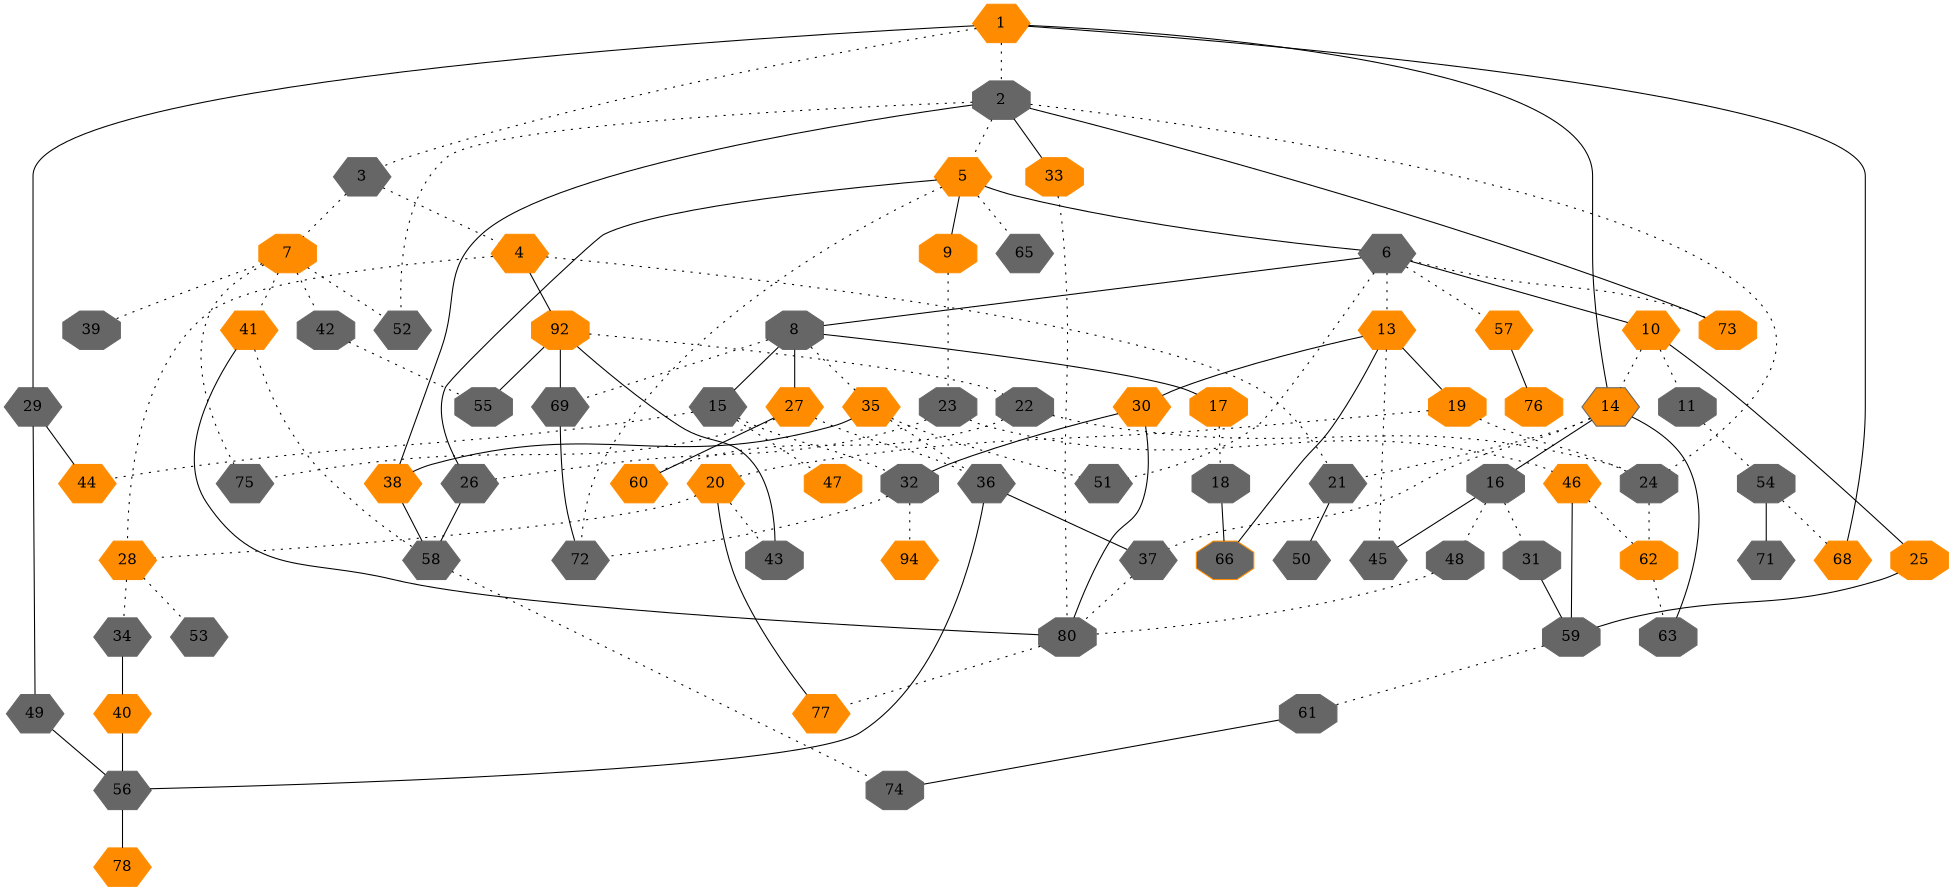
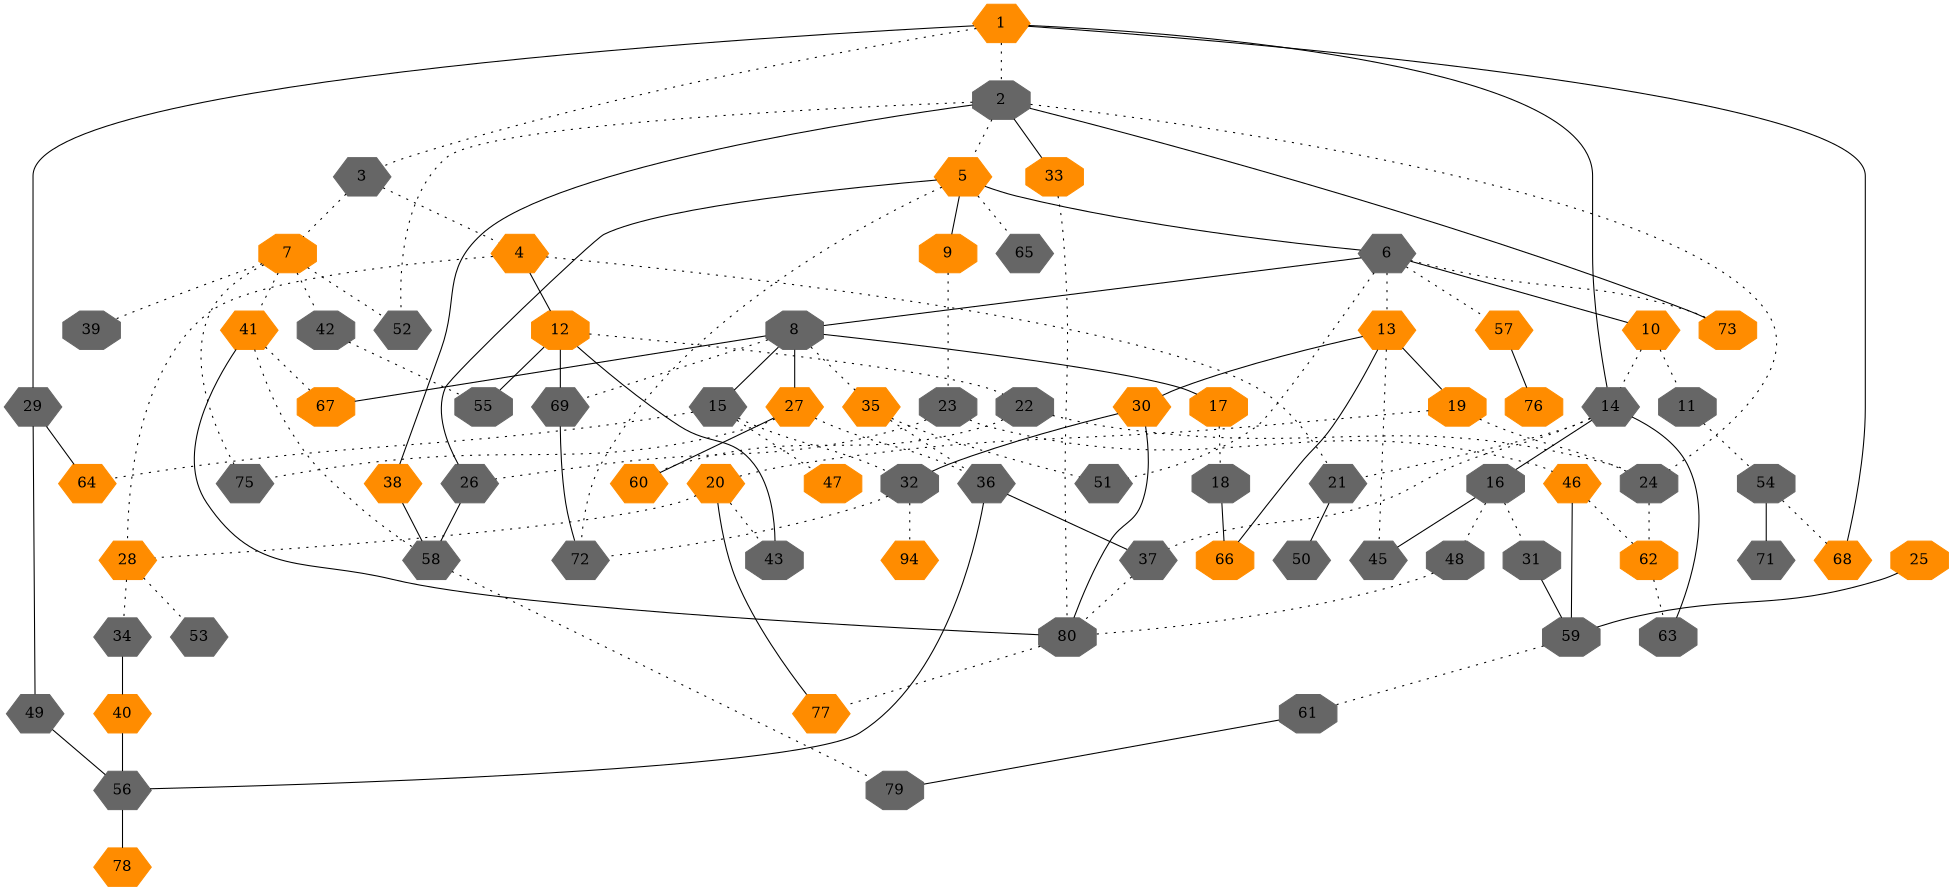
(560, 330) -> (560, 330)
none -> (326, 407)
(1611, 407) -> (1611, 407)
(1789, 441) -> none
(599, 444) -> none
(87, 484) -> (87, 484)
(1225, 560) -> (1225, 560)
(895, 790) -> (895, 790)
